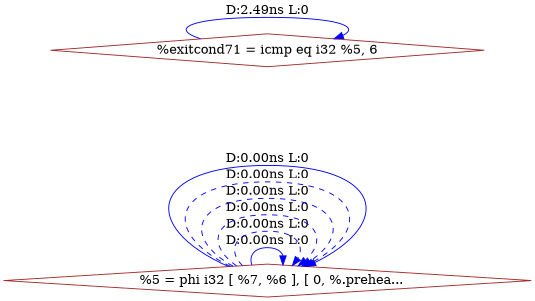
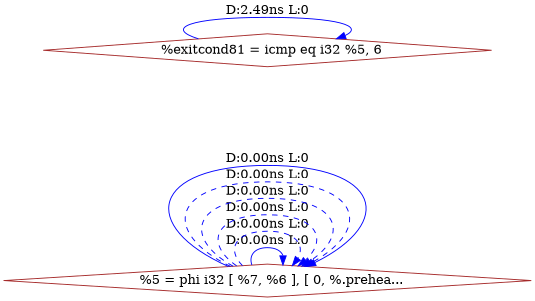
(267, 50) -> (267, 50)
